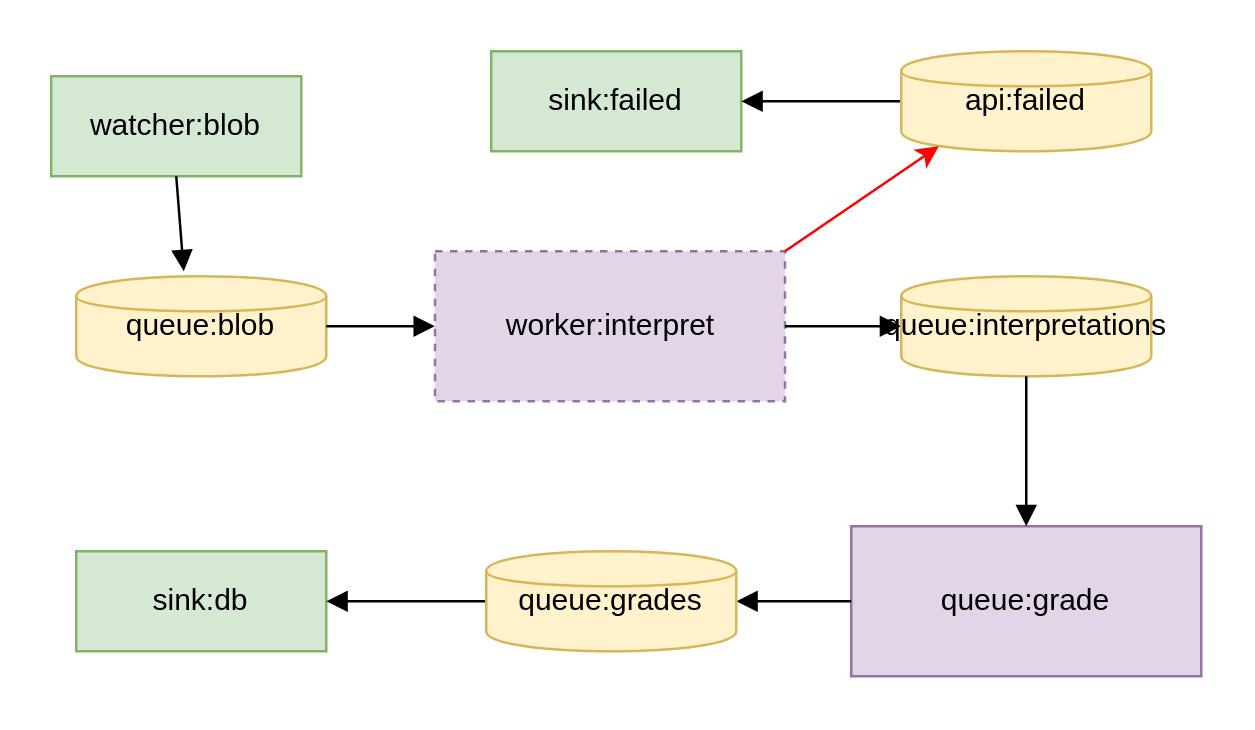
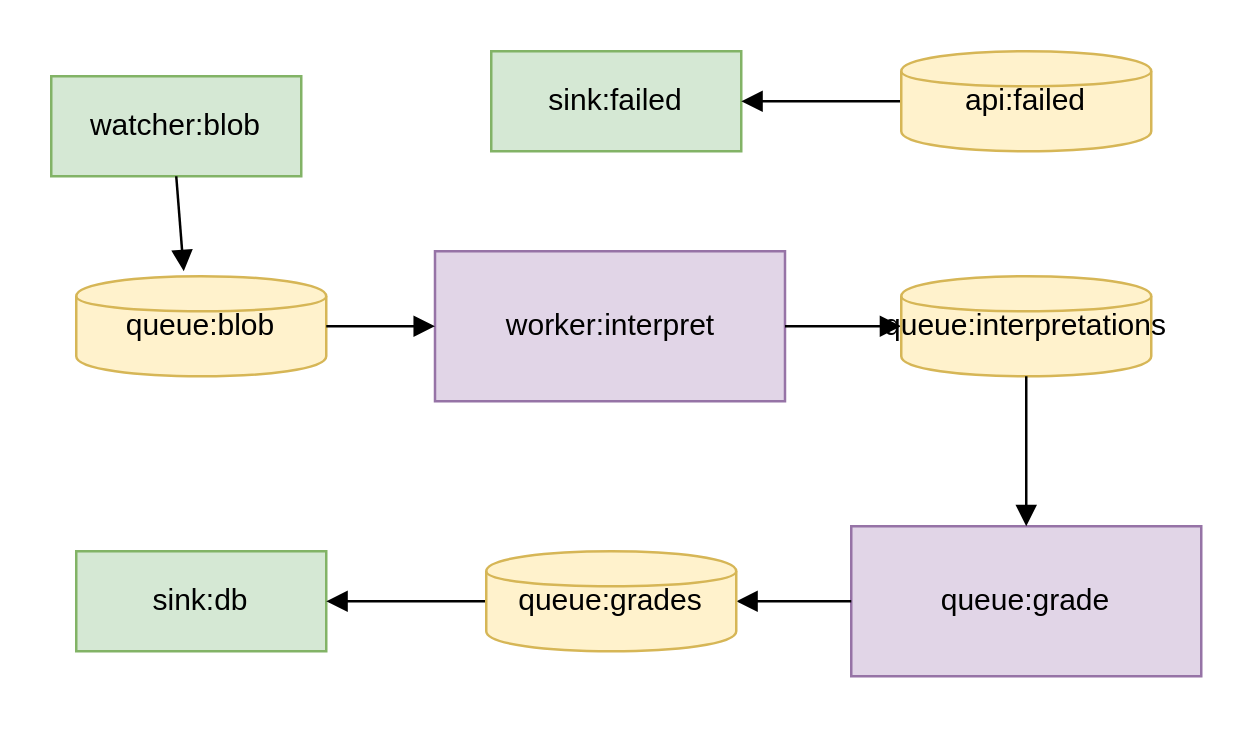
(855, 203) -> none
(610, 326) -> (610, 326)
